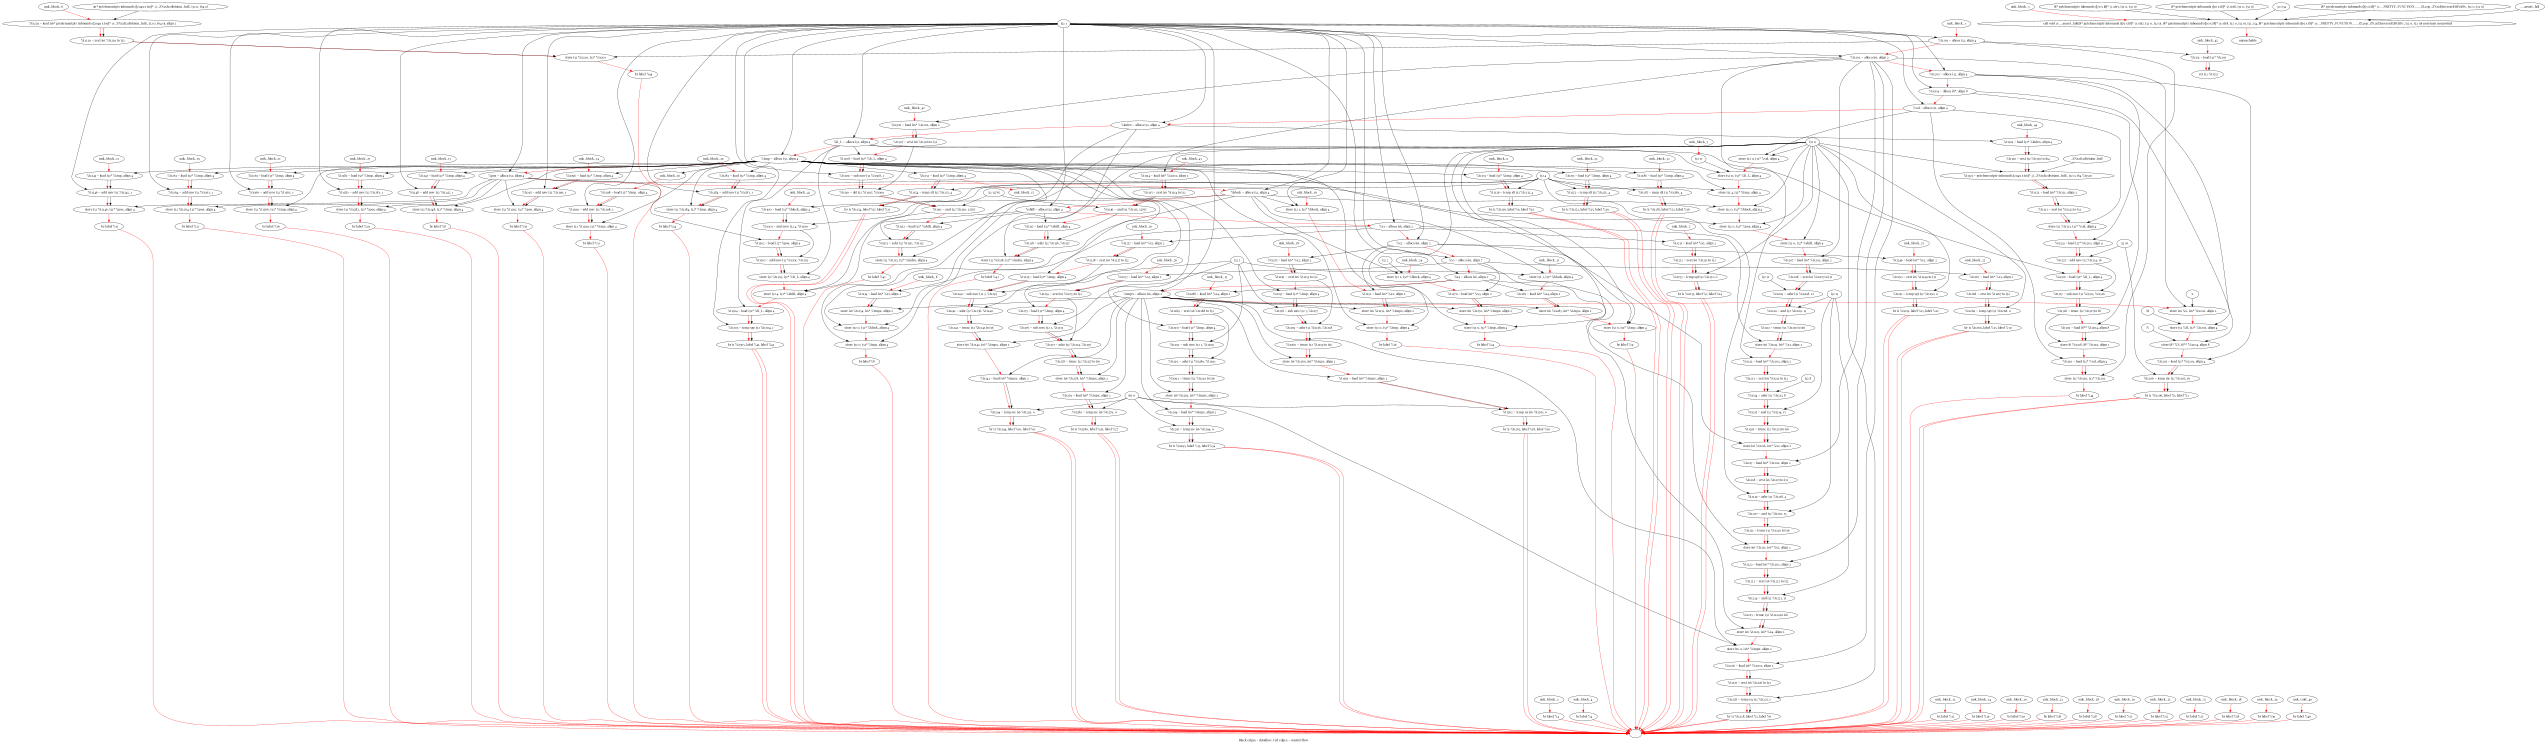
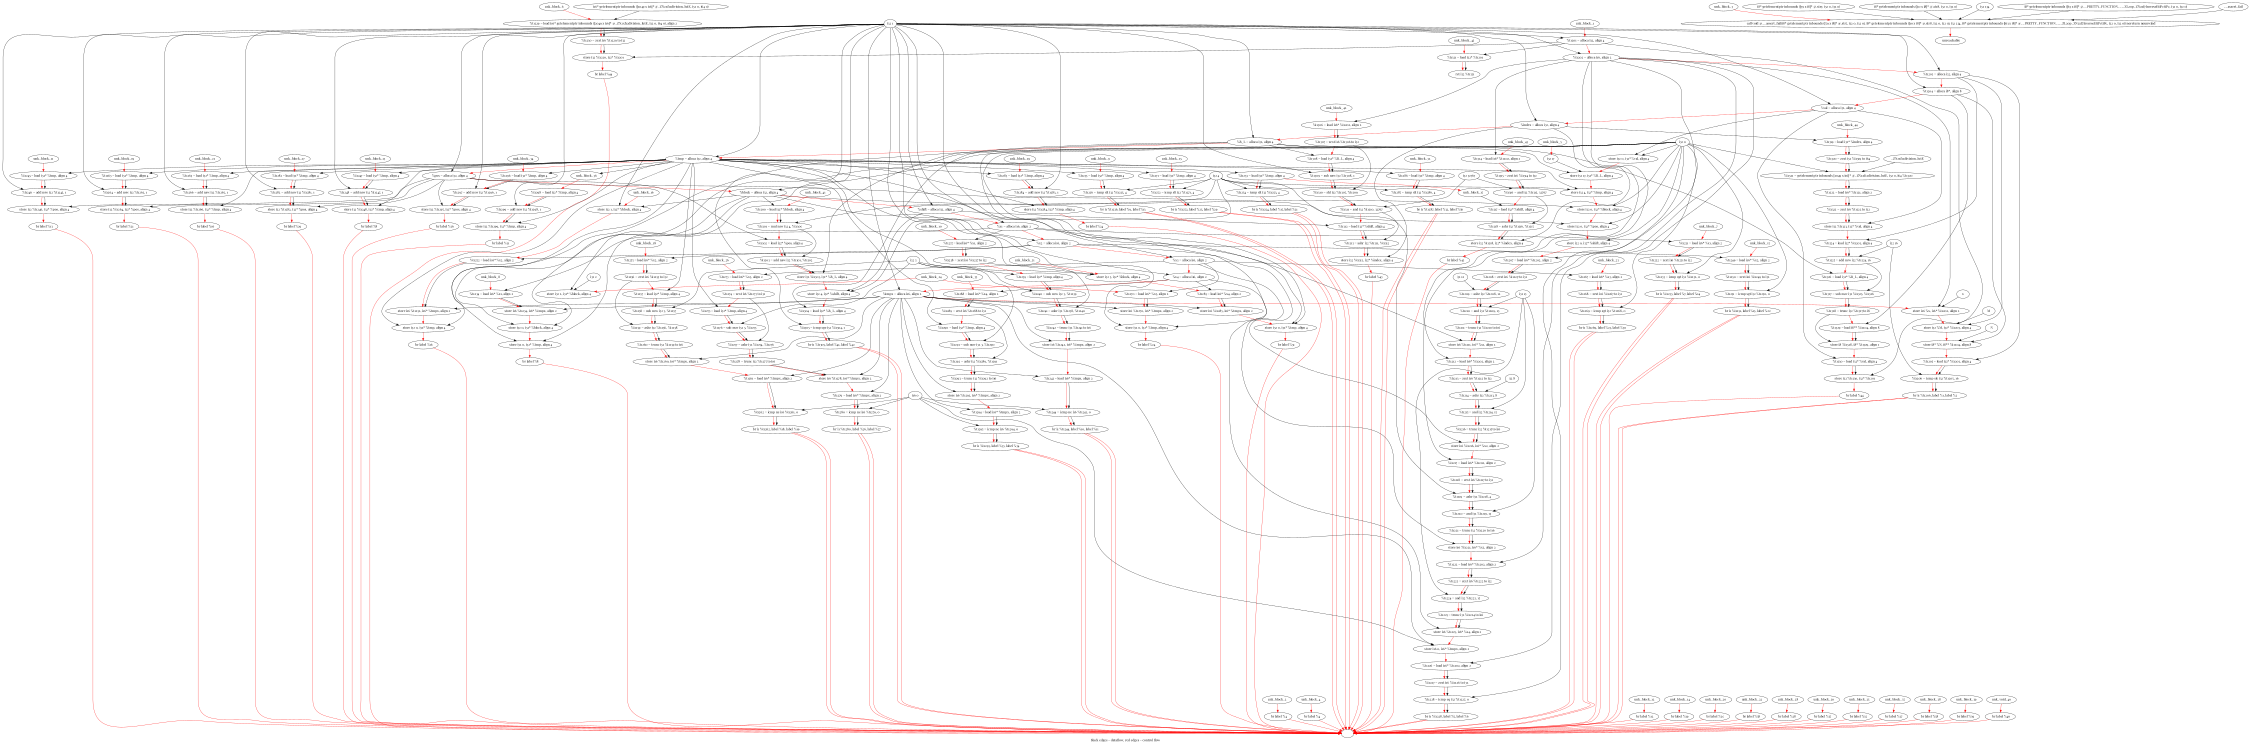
(1045, 217) -> (1490, 200)
(1466, 260) -> (1189, 260)
(1437, 285) -> (1029, 288)
